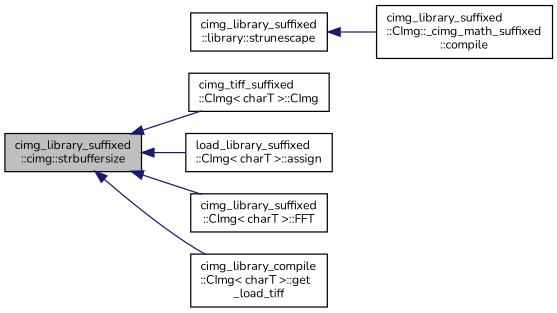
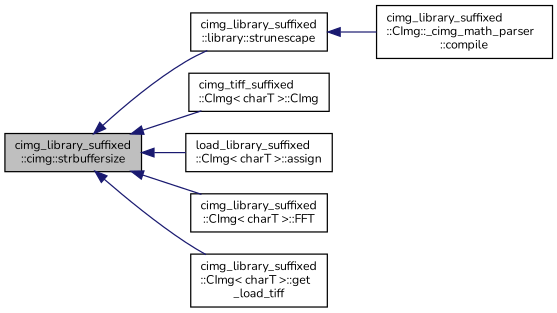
(465, 32) -> (465, 32)
none -> (152, 84)
(259, 281) -> (259, 281)
